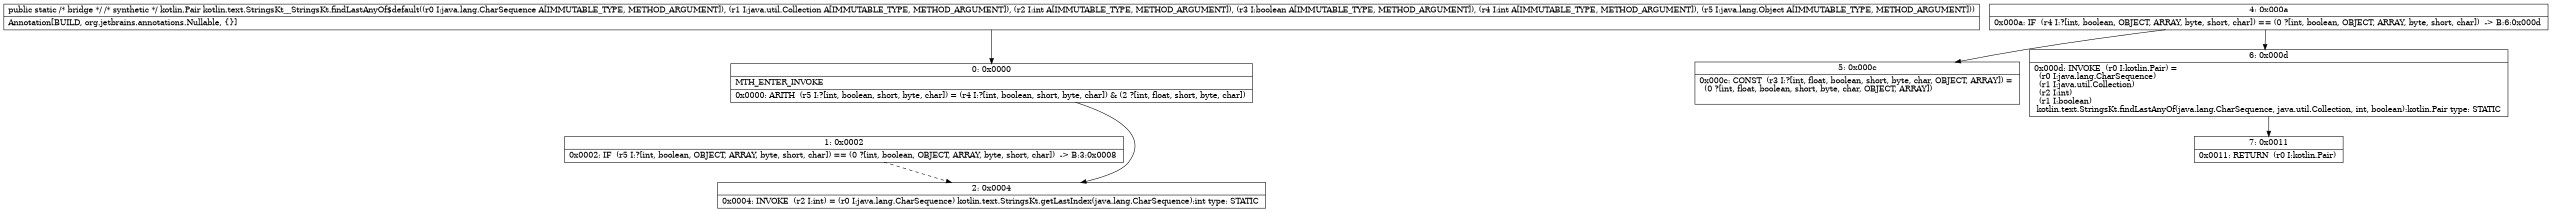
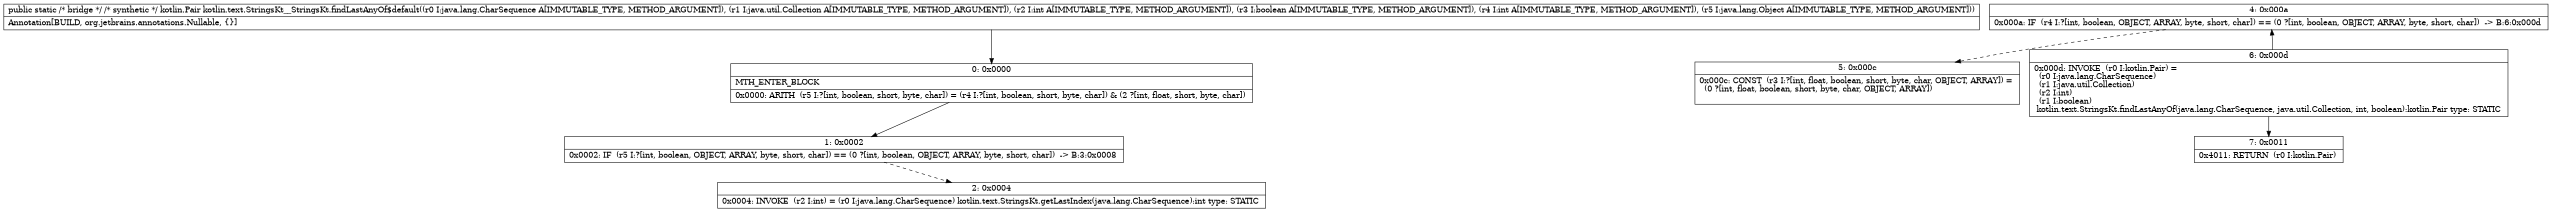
(2265, 37) -> (2272, 42)
(2063, 44) -> (2063, 44)
(779, 83) -> (777, 83)
(1134, 140) -> (913, 118)
(2269, 156) -> (2269, 156)
